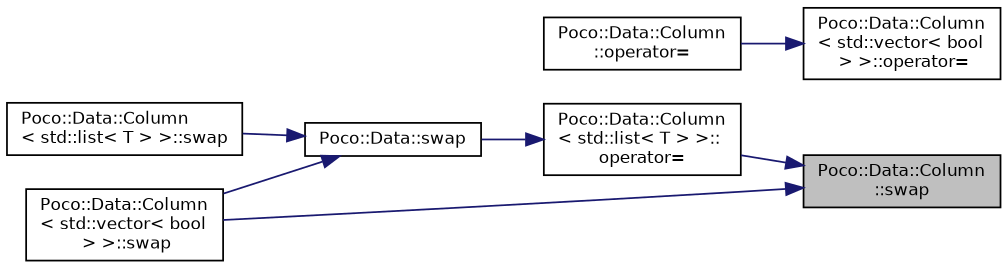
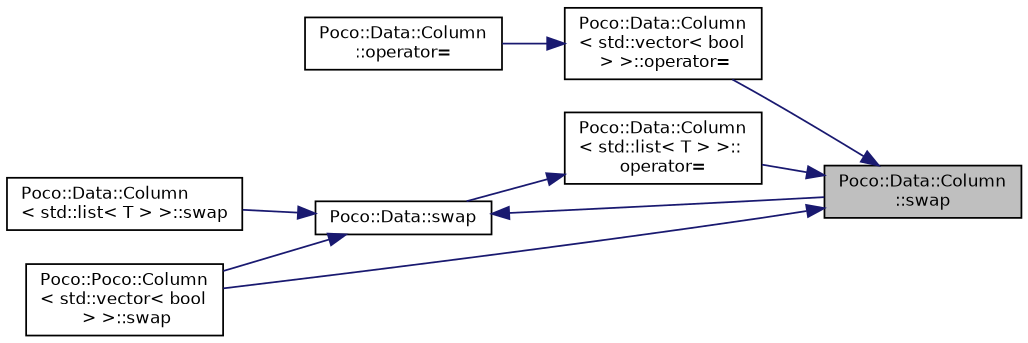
none -> (798, 117)
none -> (667, 205)
(125, 225) -> (125, 300)
